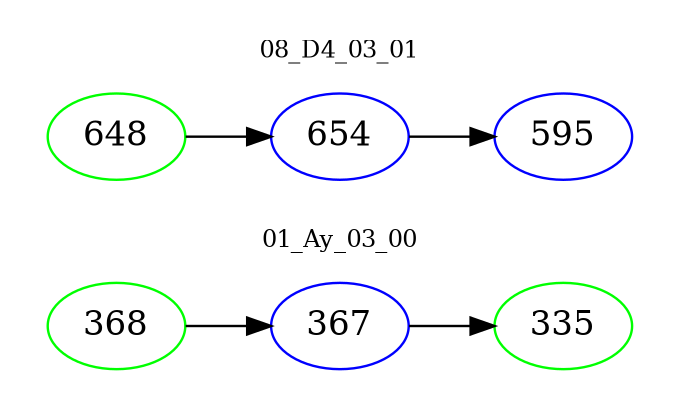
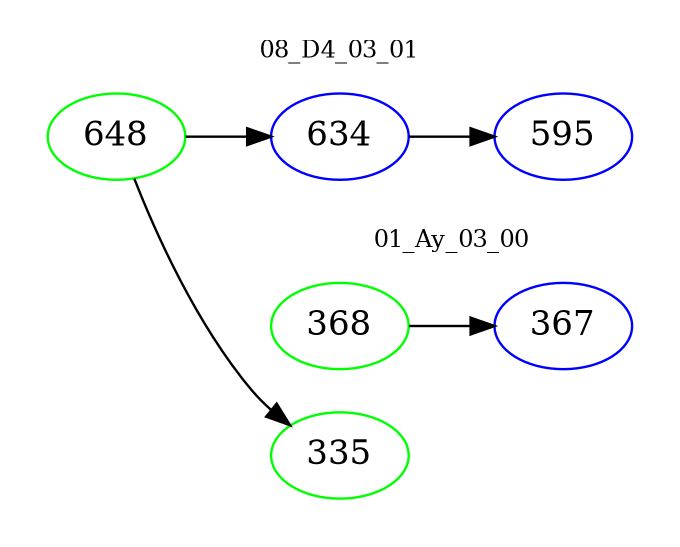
(340, 137) -> (340, 137)
(440, 326) -> (192, 301)
